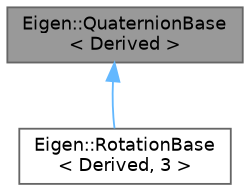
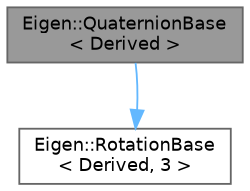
(113, 105) -> (137, 86)
